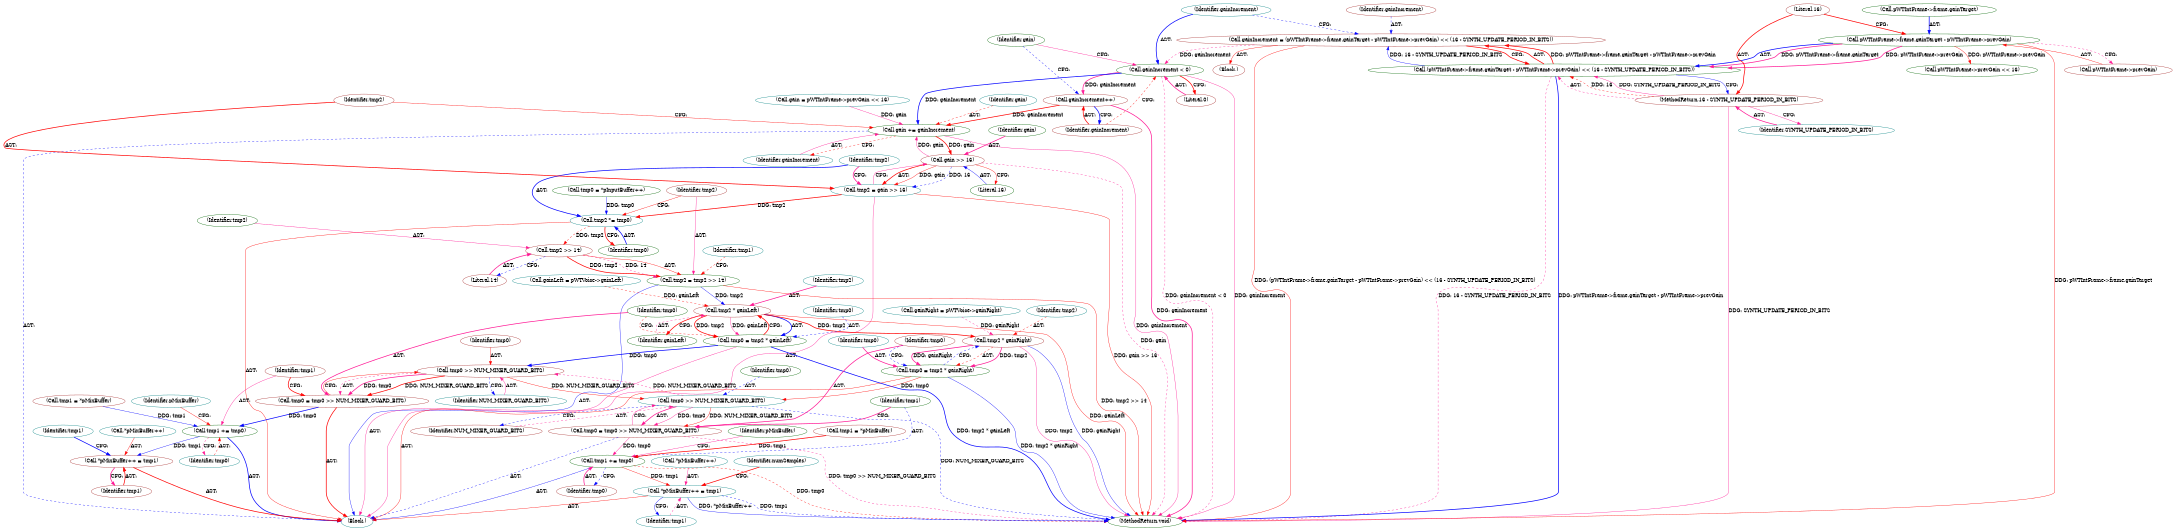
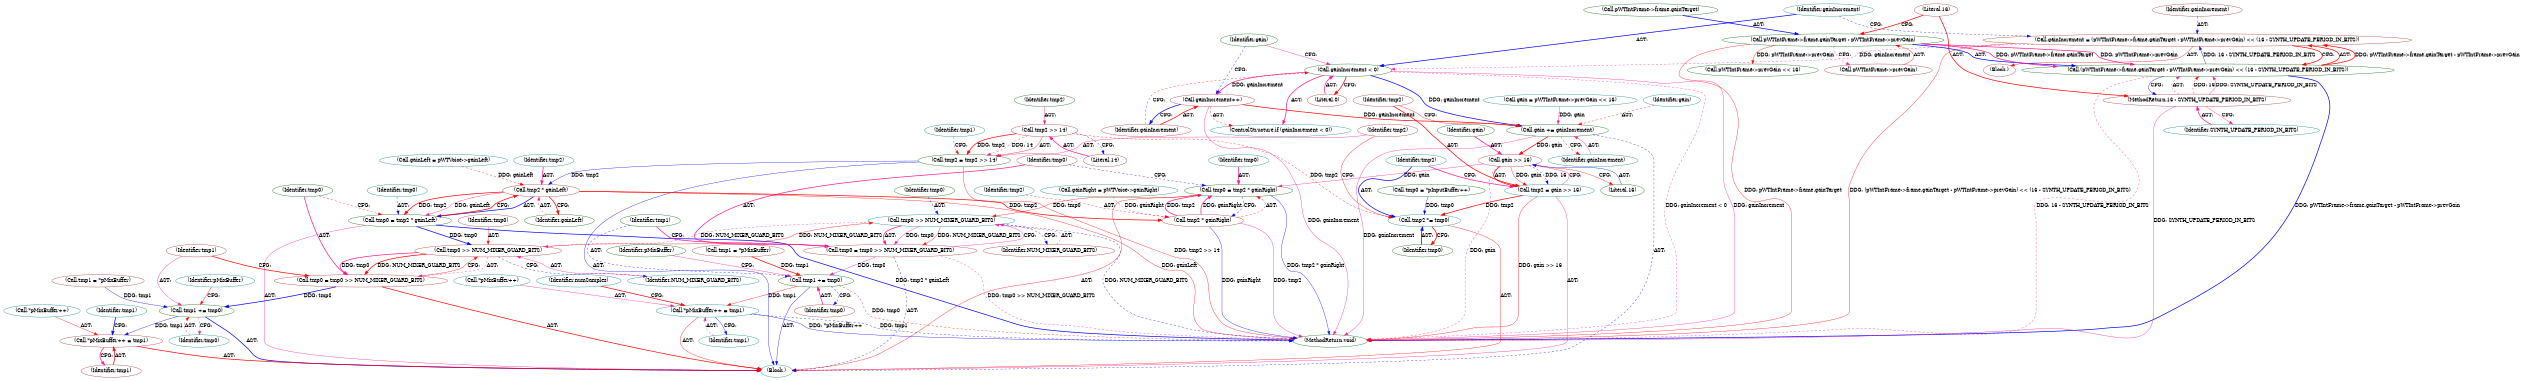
none -> (1281, 130)
(920, 150) -> (1383, 175)
(577, 233) -> (1240, 145)
(1157, 317) -> (1301, 197)
